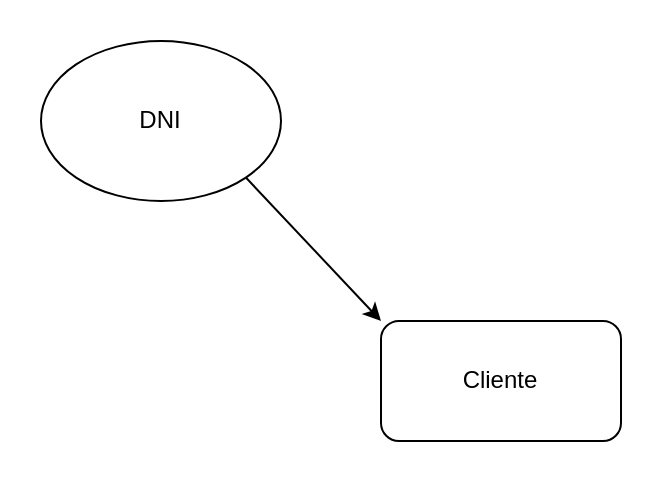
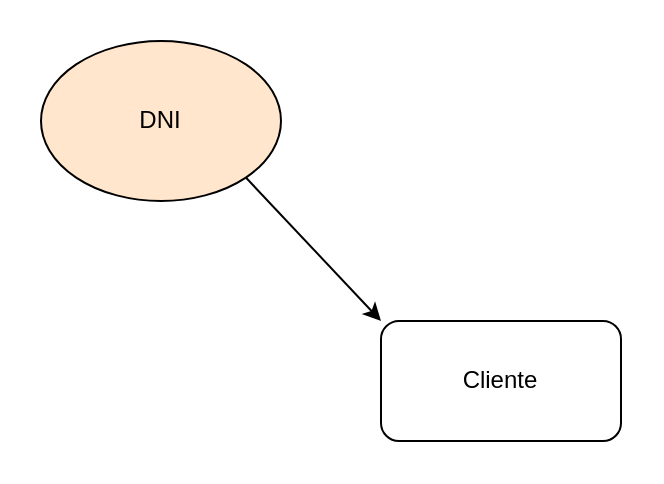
(161, 121) -> (161, 121)
